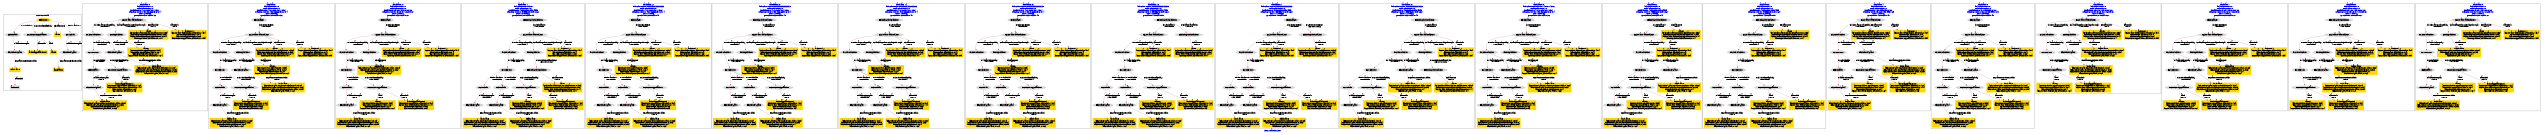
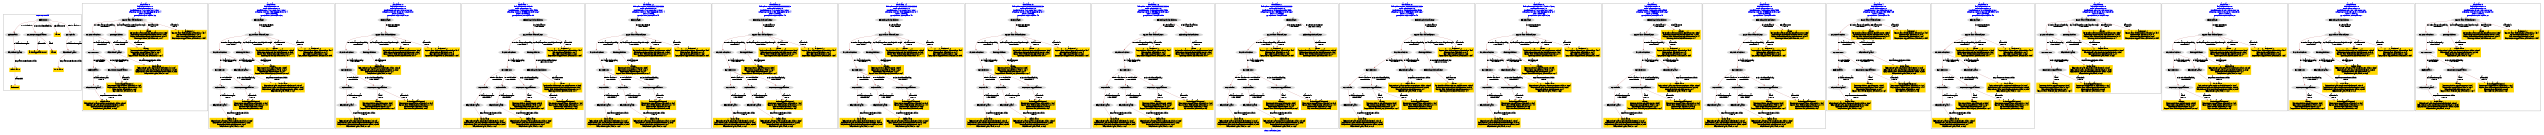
(44, 20) -> (44, 20)
(58, 70) -> (58, 70)
(15, 88) -> (15, 88)
